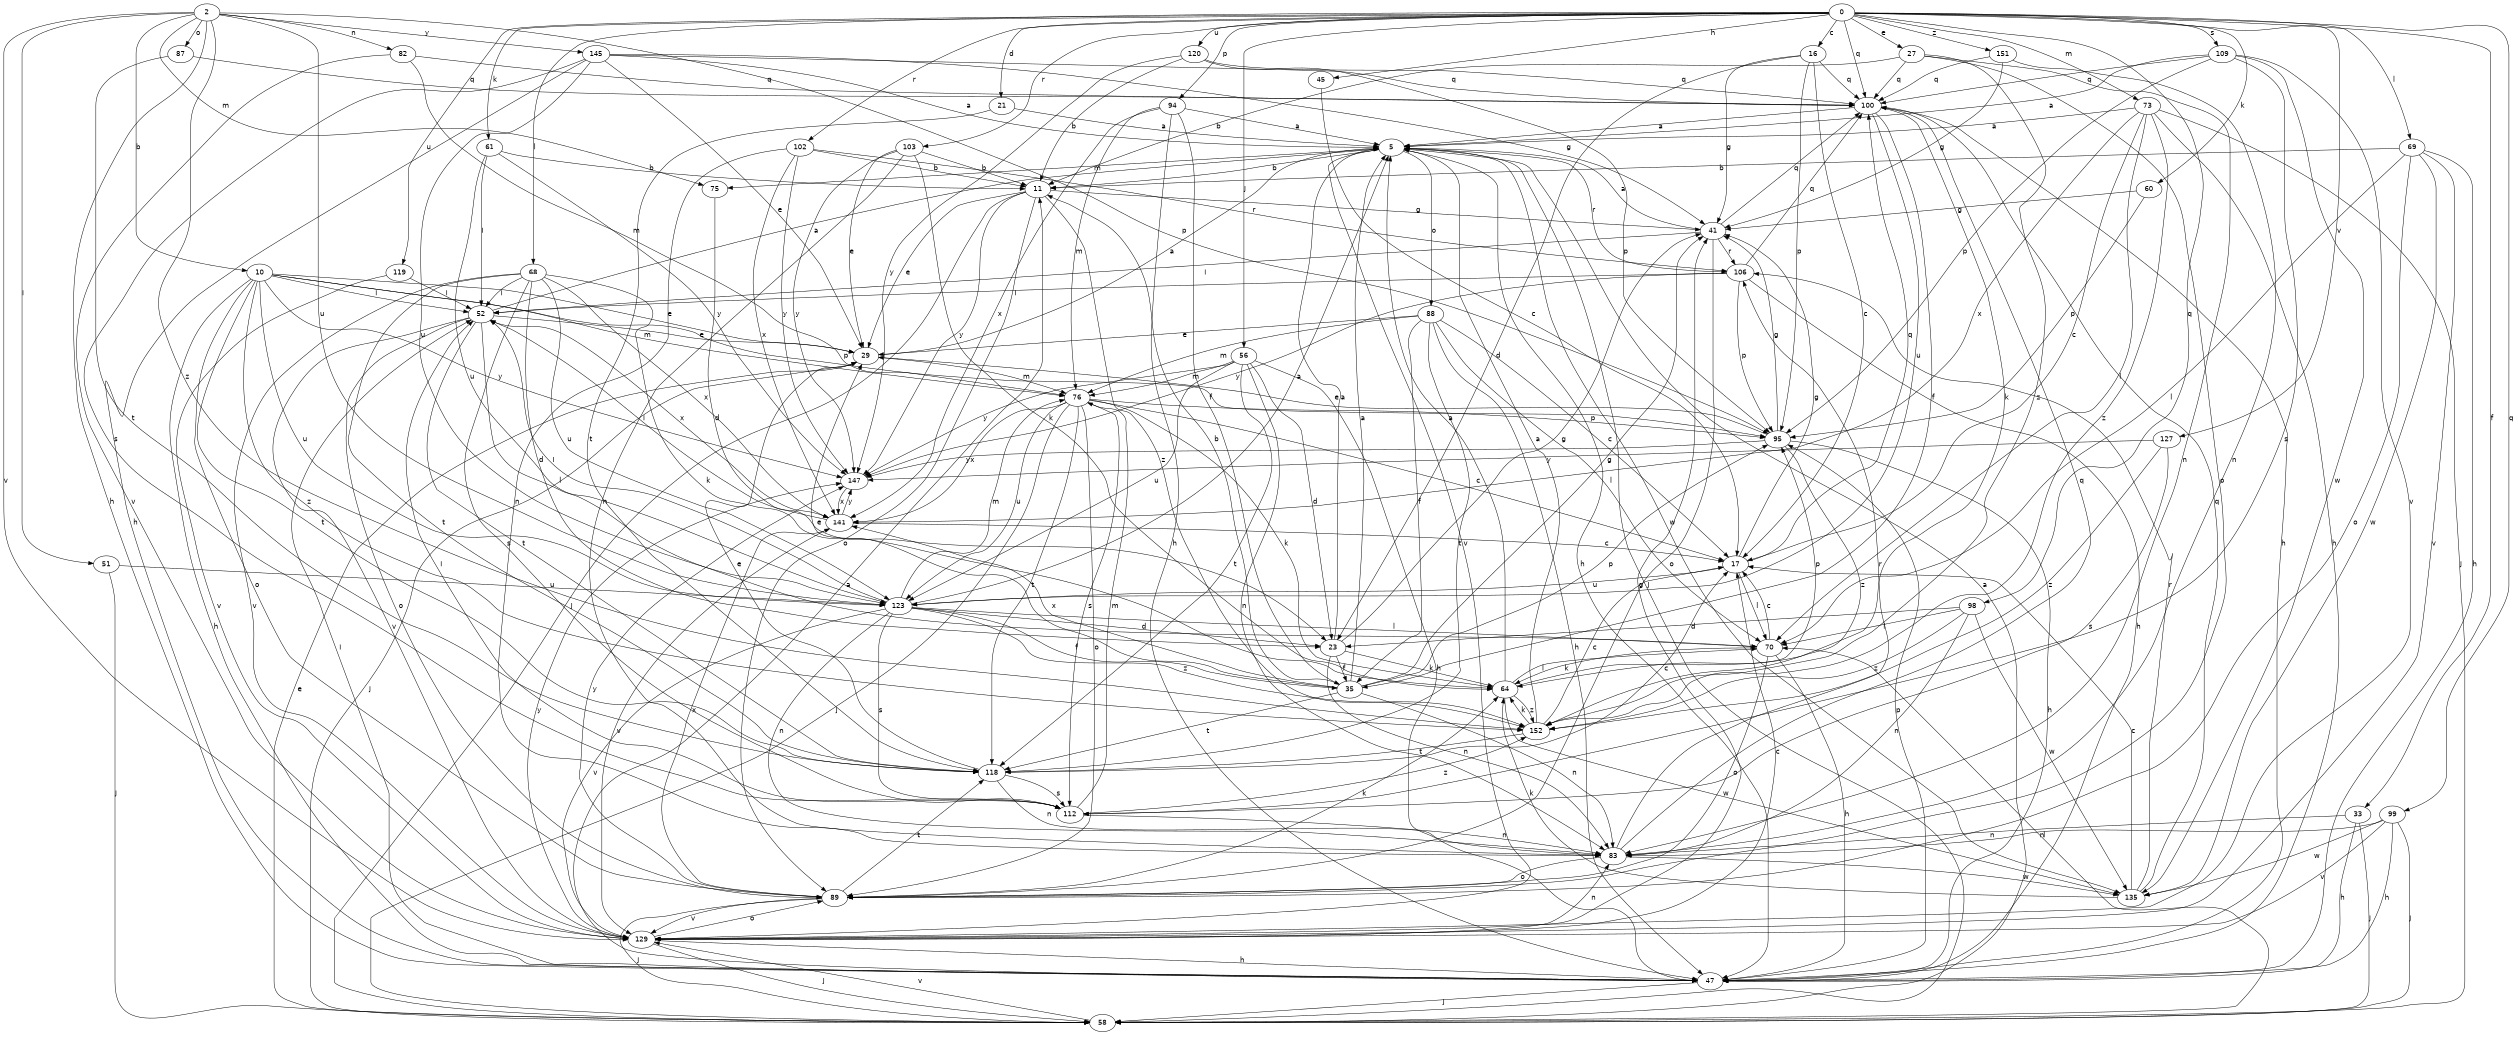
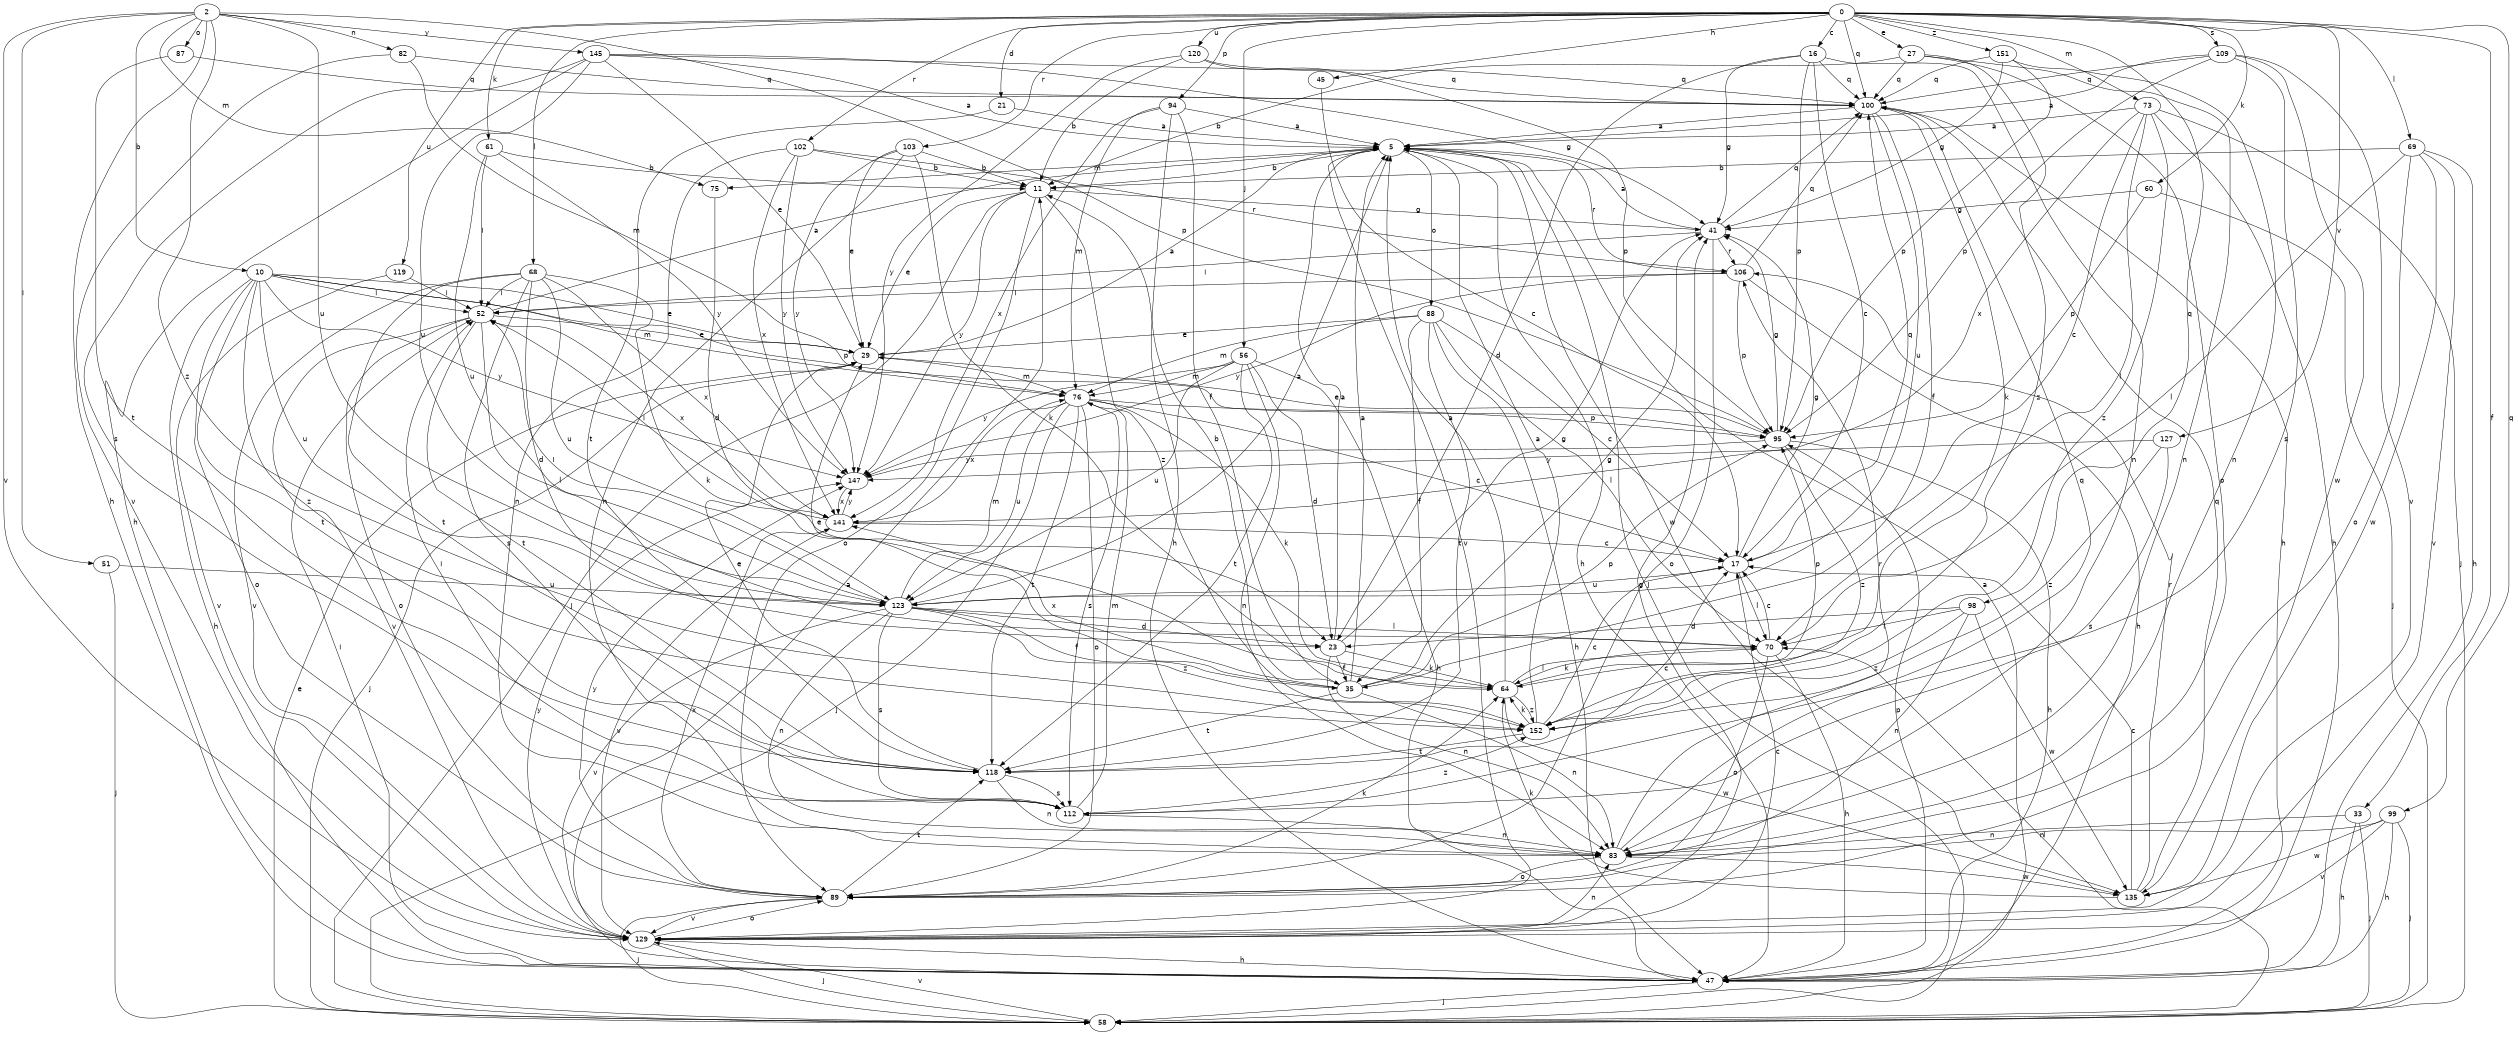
none -> (1929, 220)
none -> (2111, 530)
none -> (2406, 999)
